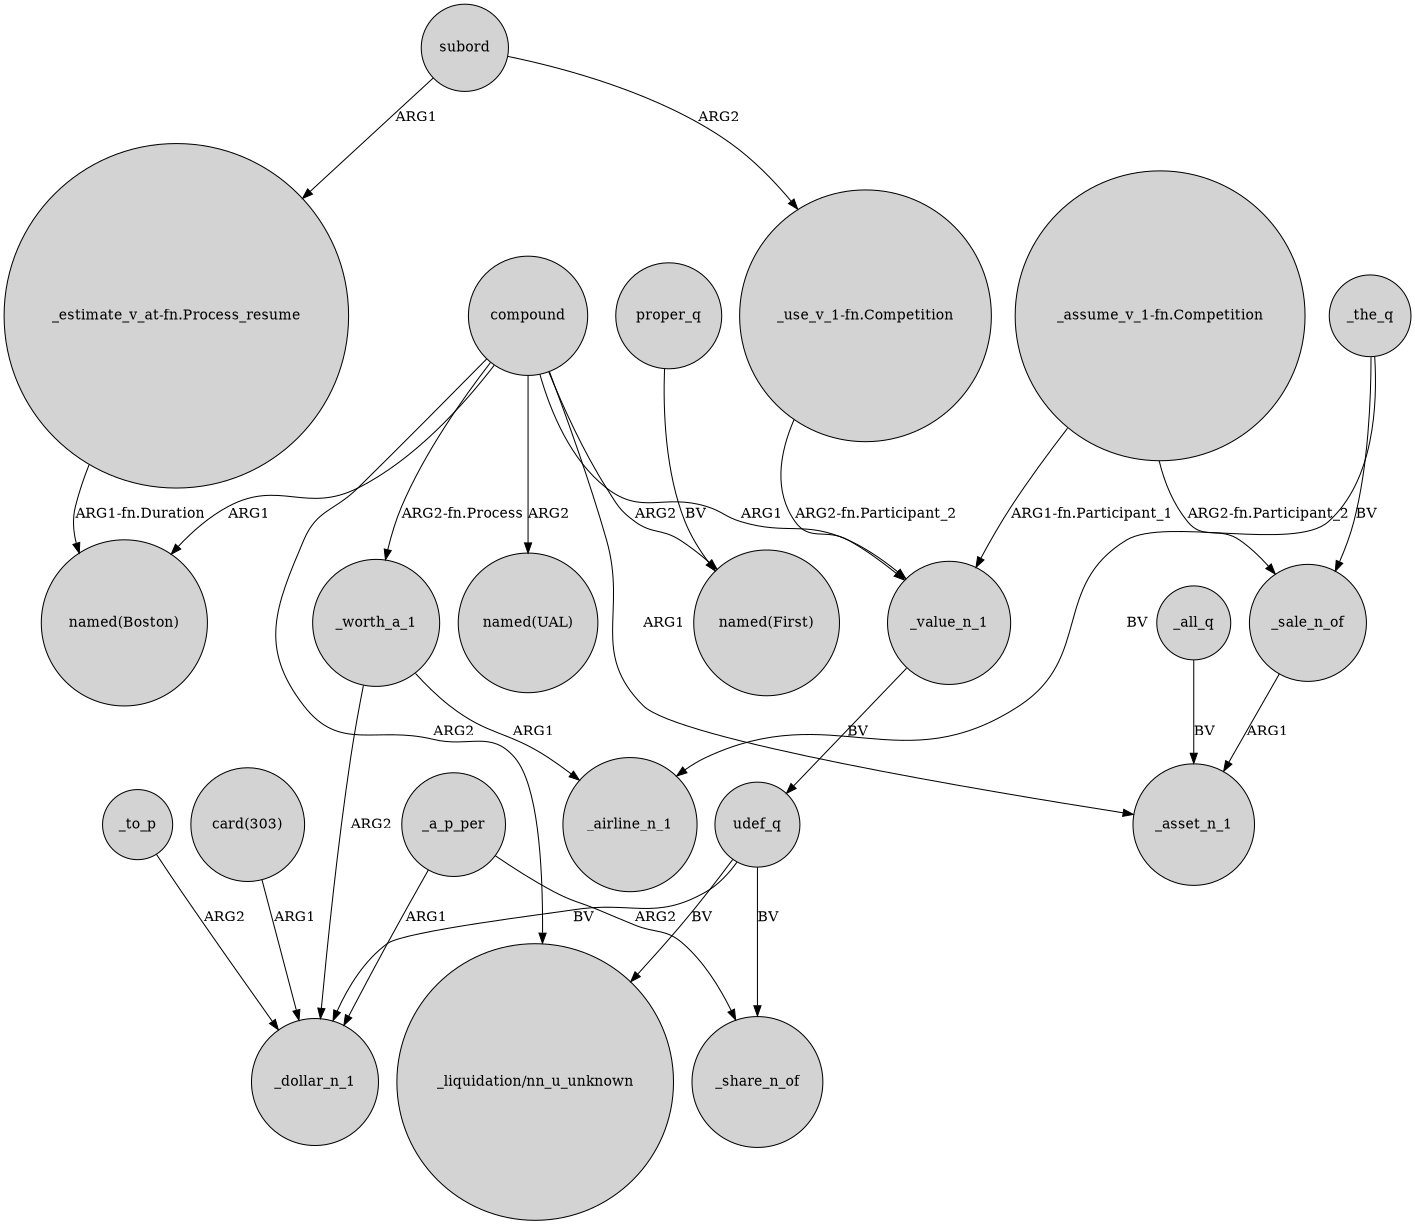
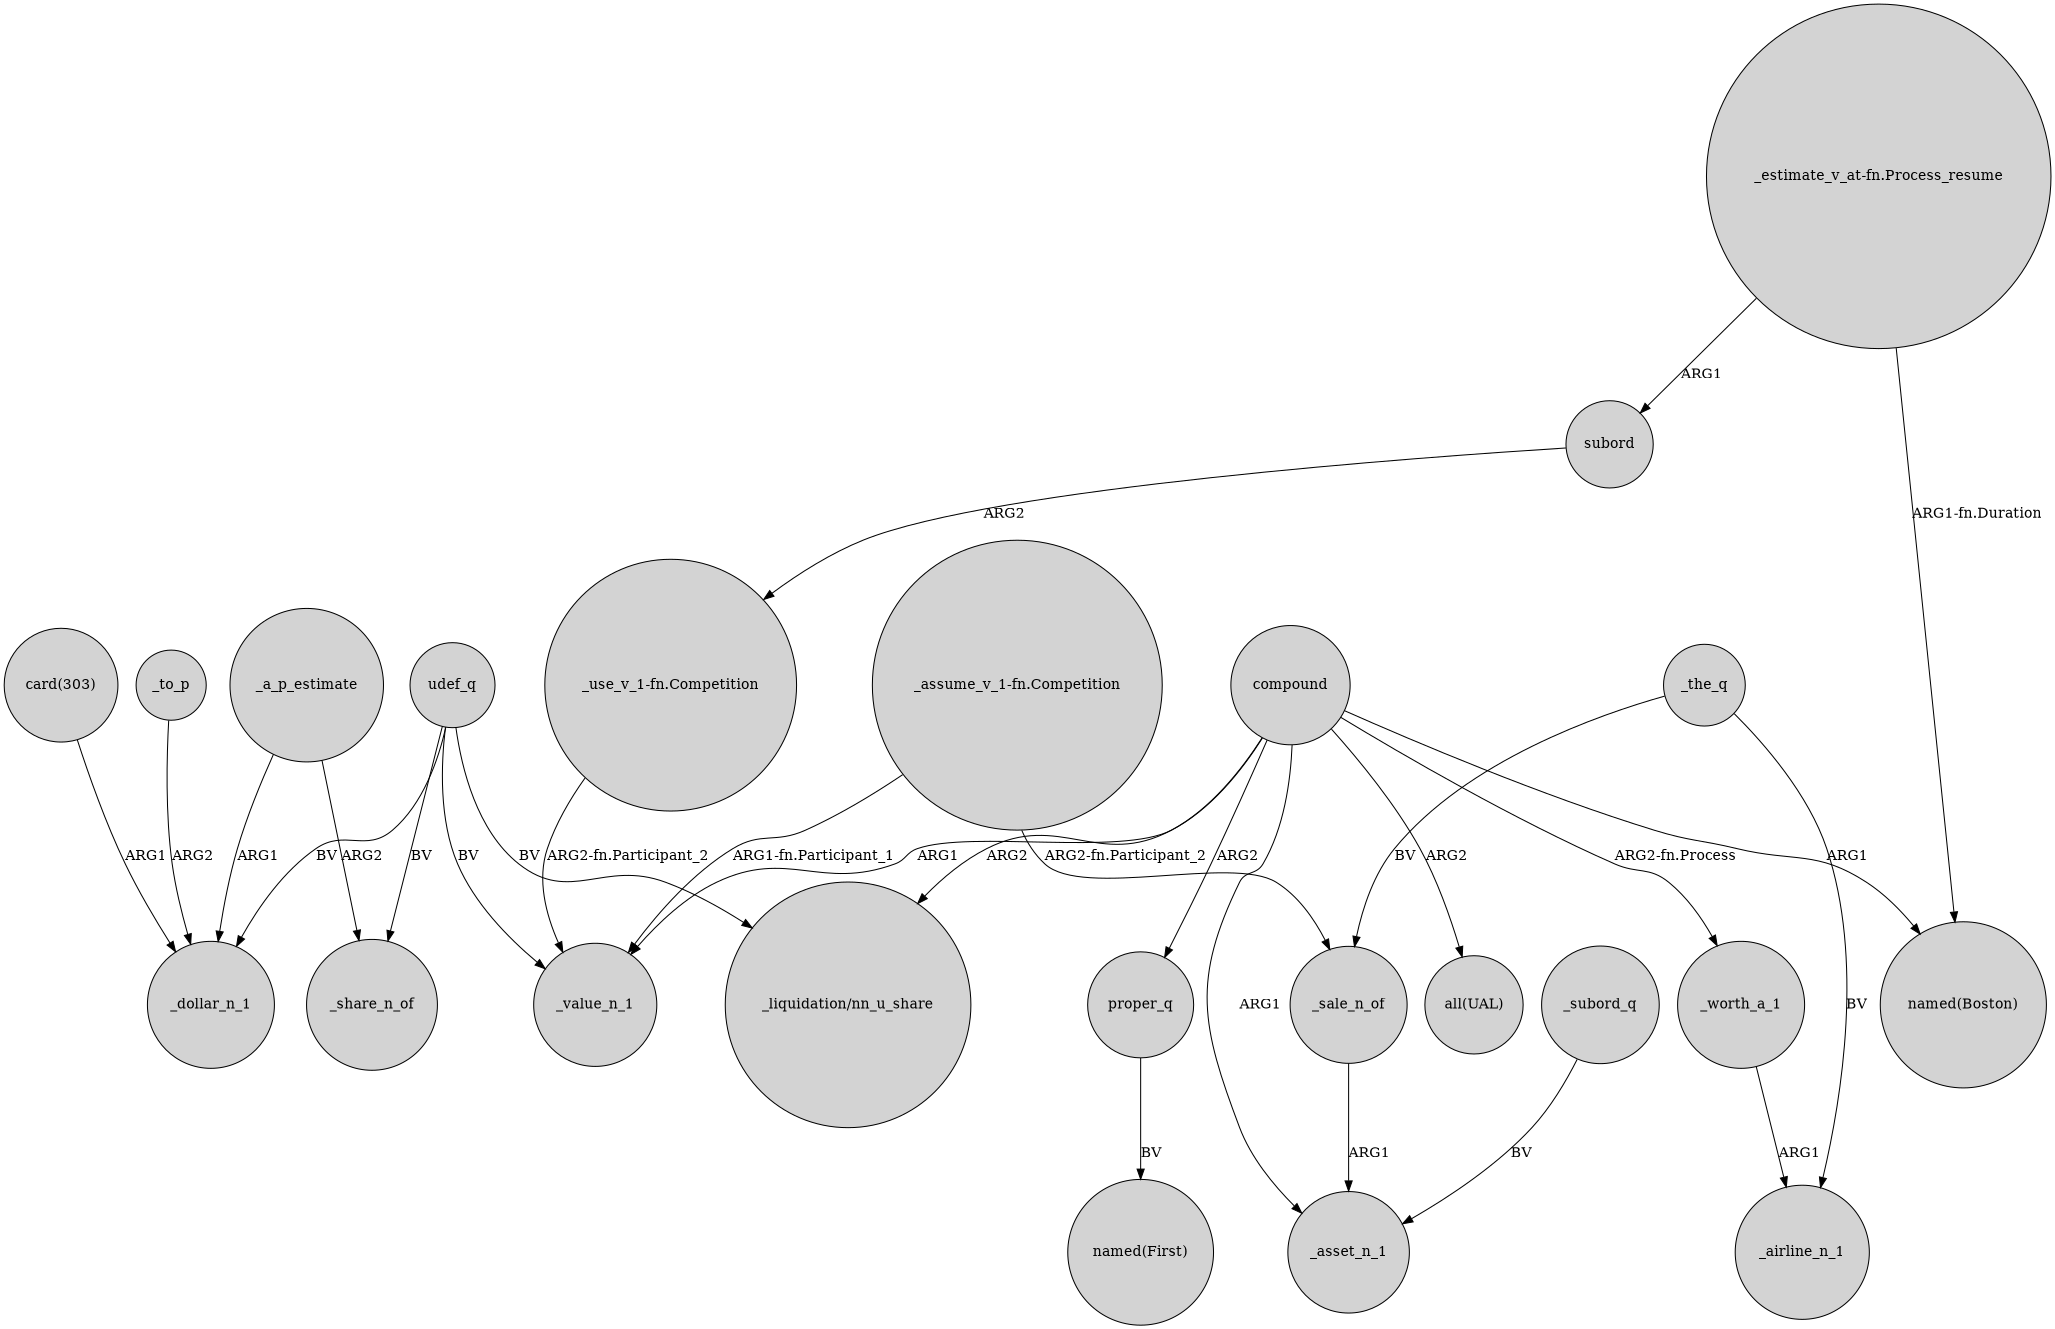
(372, 135) -> (1702, 352)
(617, 505) -> (1220, 845)
(528, 623) -> (1474, 1005)
(1194, 623) -> (1600, 1005)
(850, 727) -> (456, 859)
(454, 825) -> (307, 685)
(339, 846) -> none
(535, 1082) -> (848, 1005)
